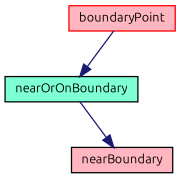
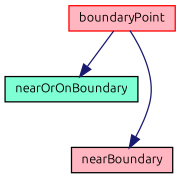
(93, 120) -> (151, 83)
